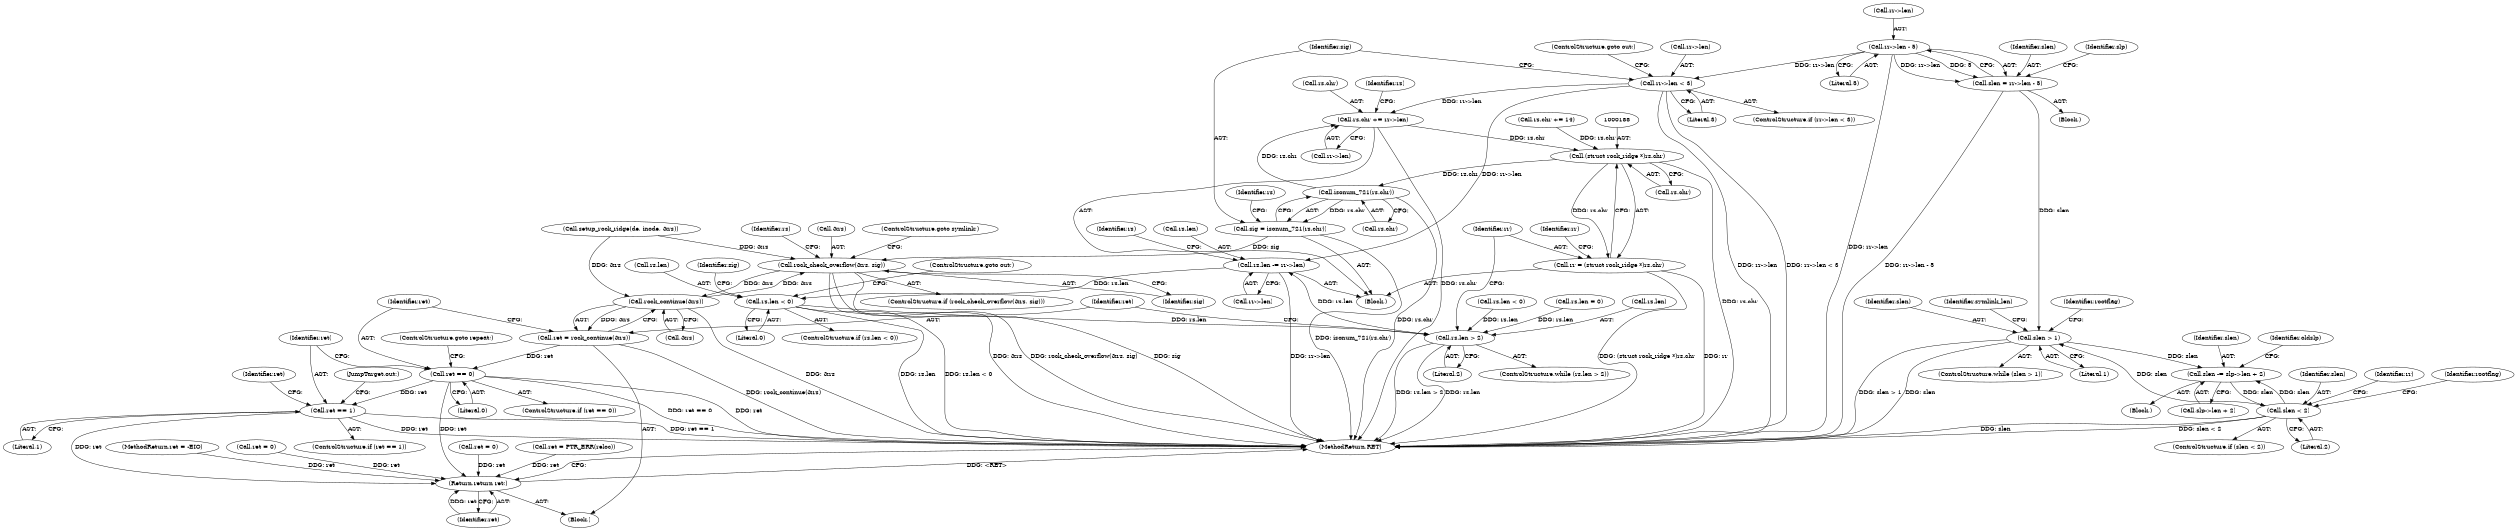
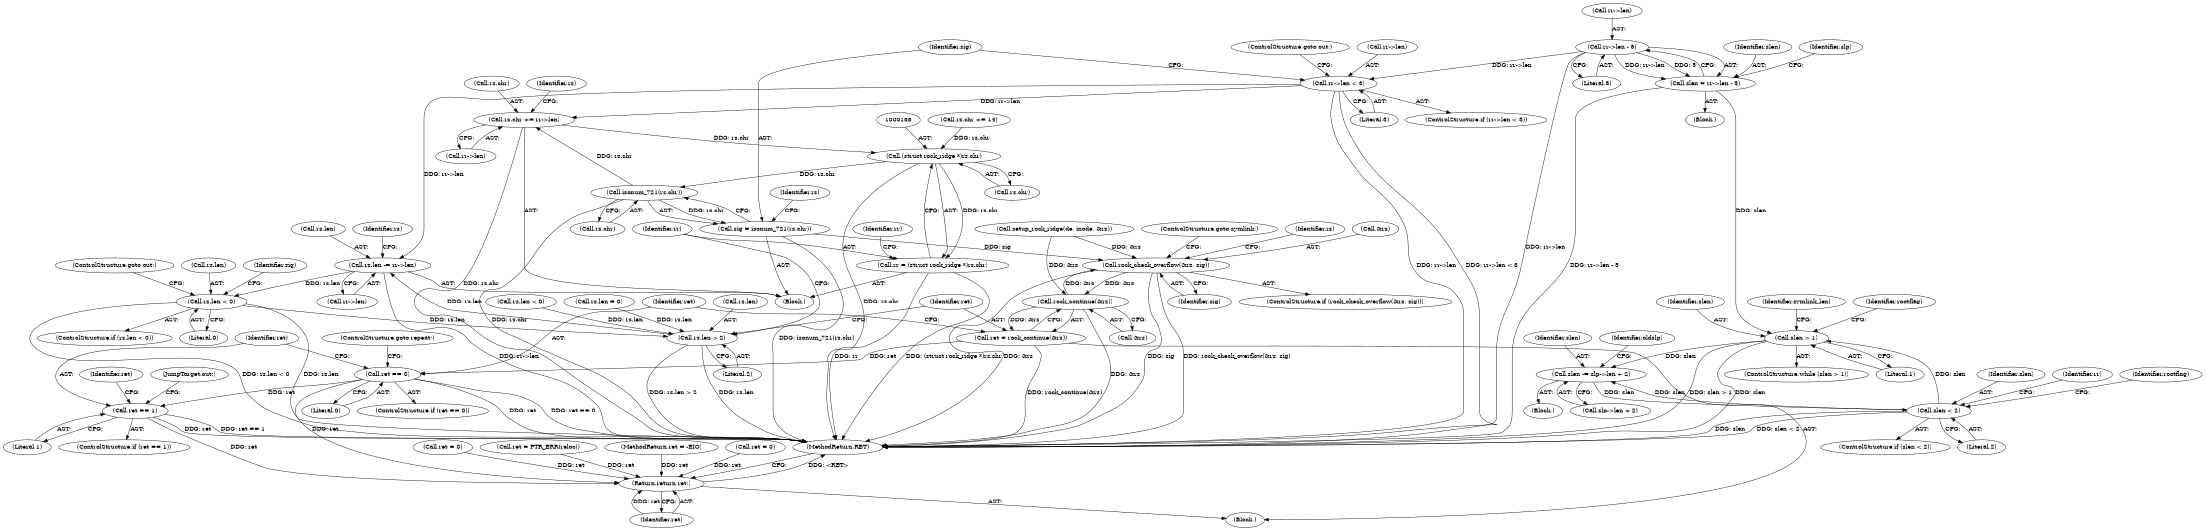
(1554, 375) -> none
